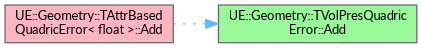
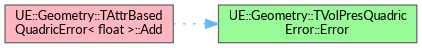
(318, 24) -> (318, 24)
